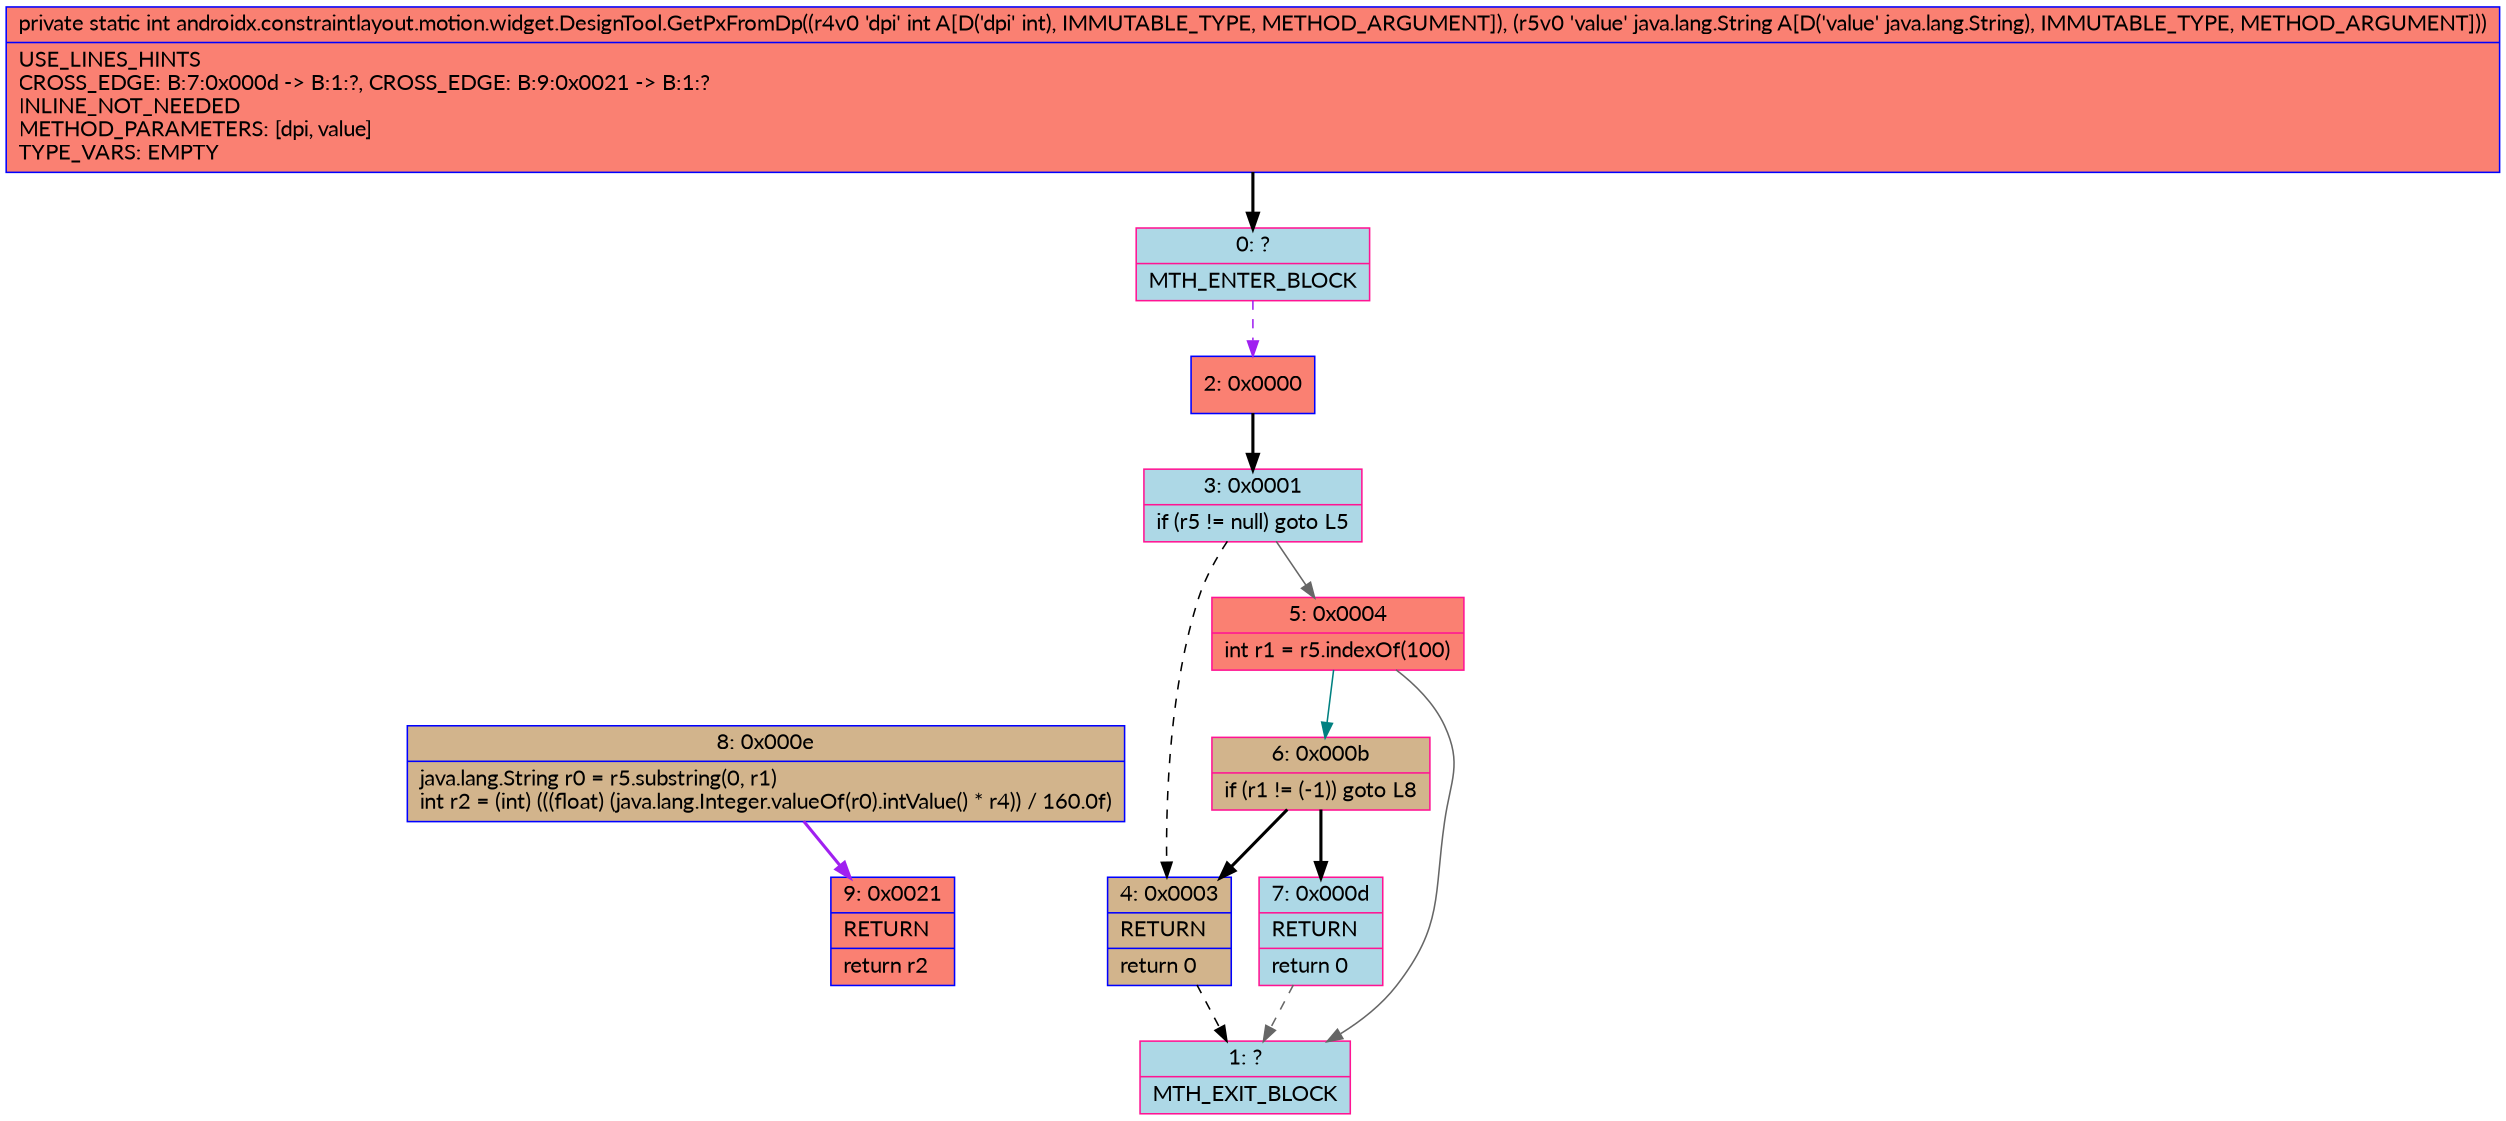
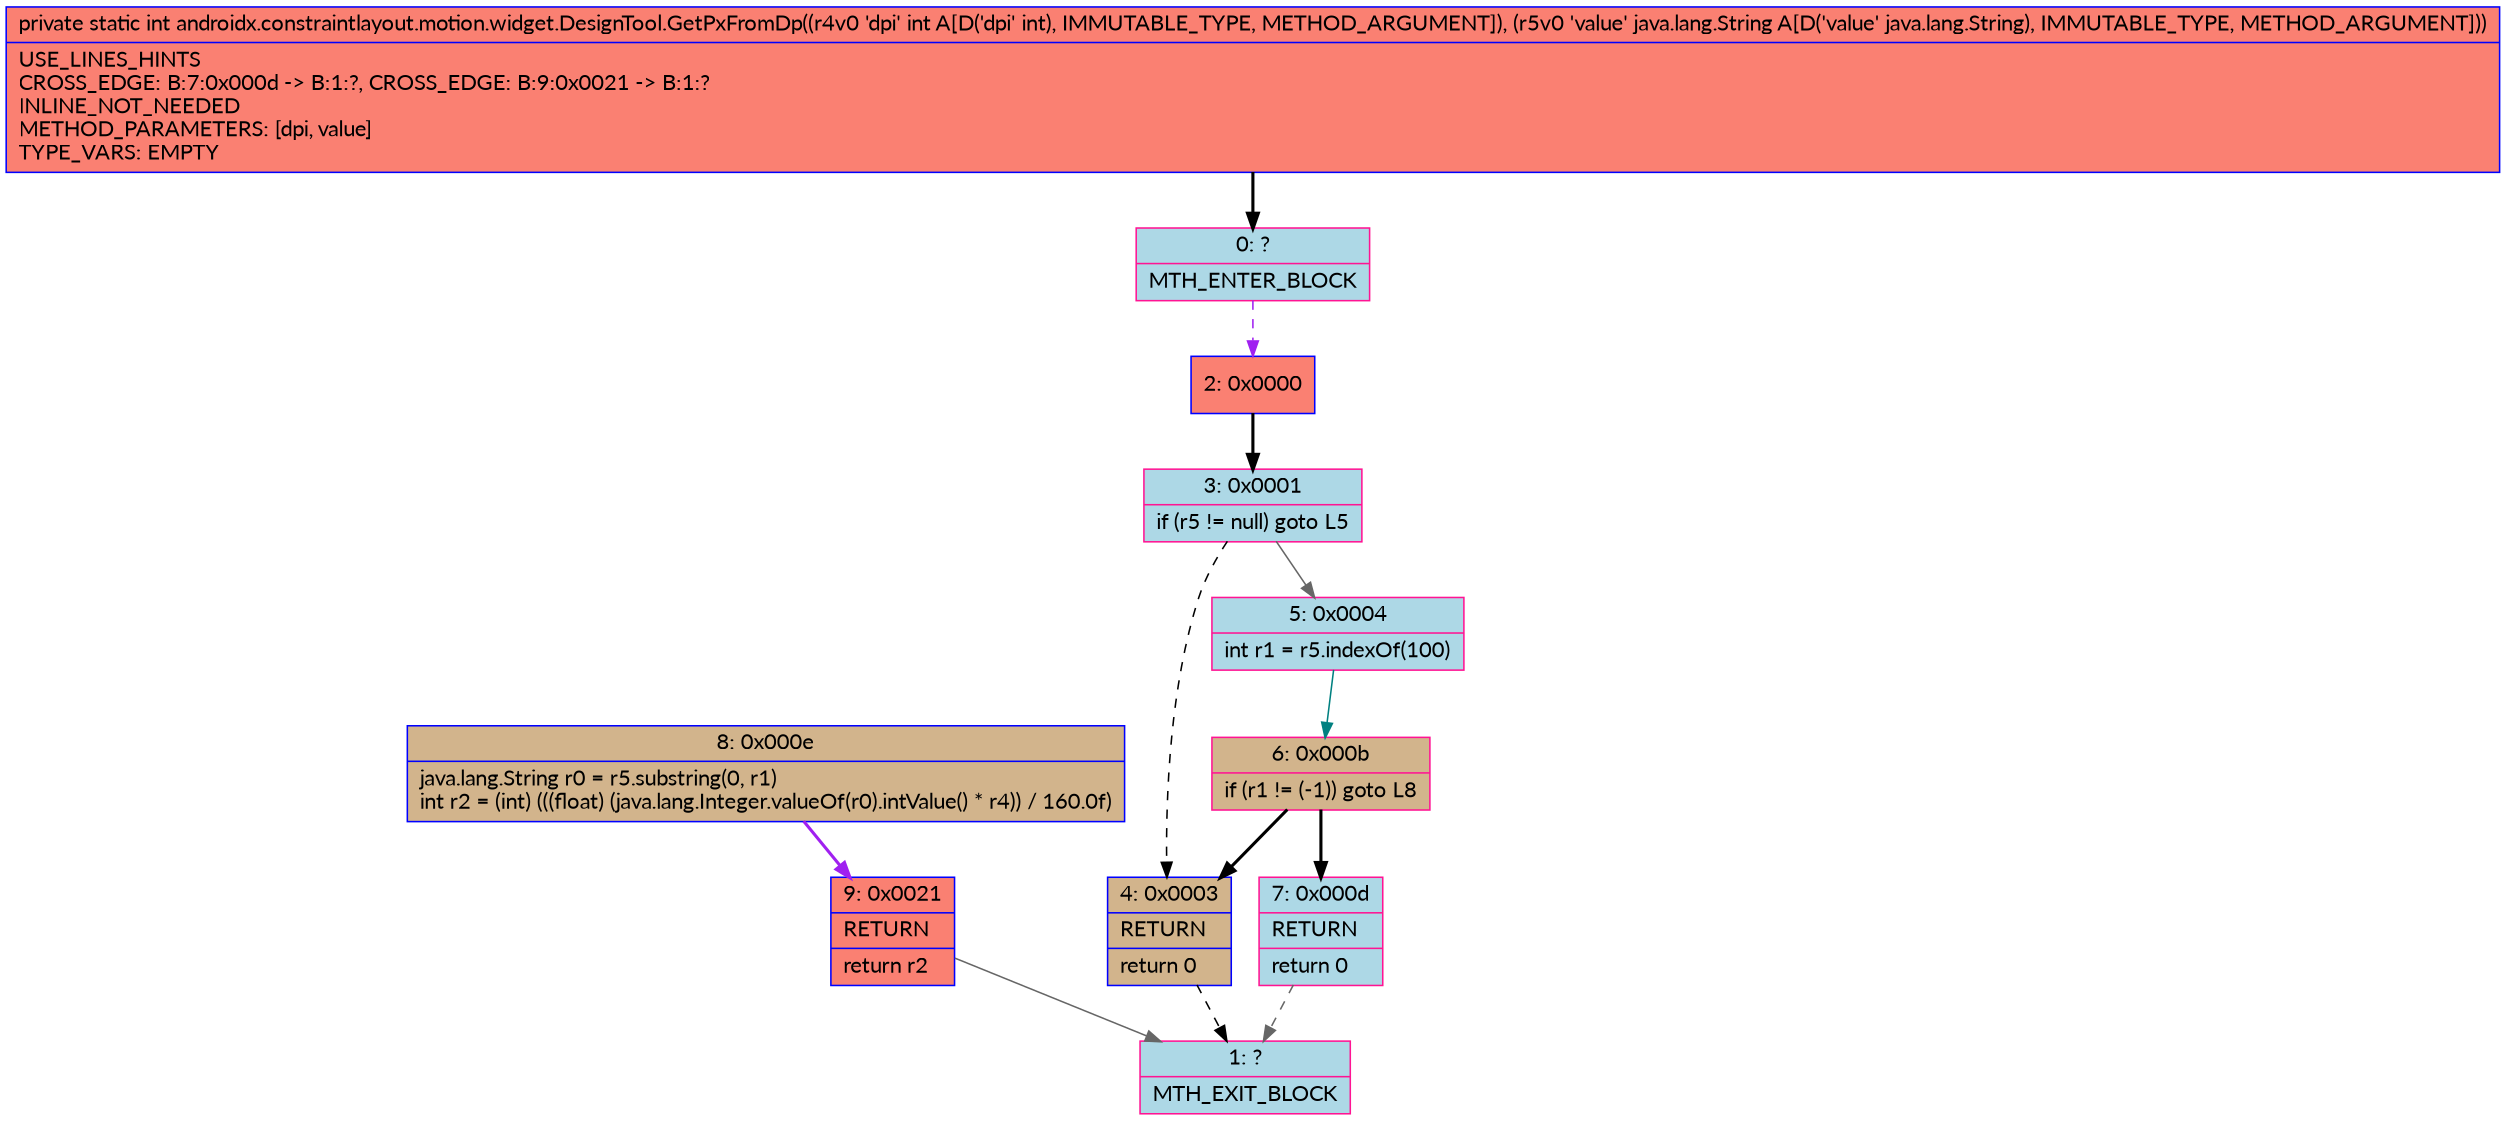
(1338, 634) -> (1338, 634)
(1440, 859) -> (1051, 997)
